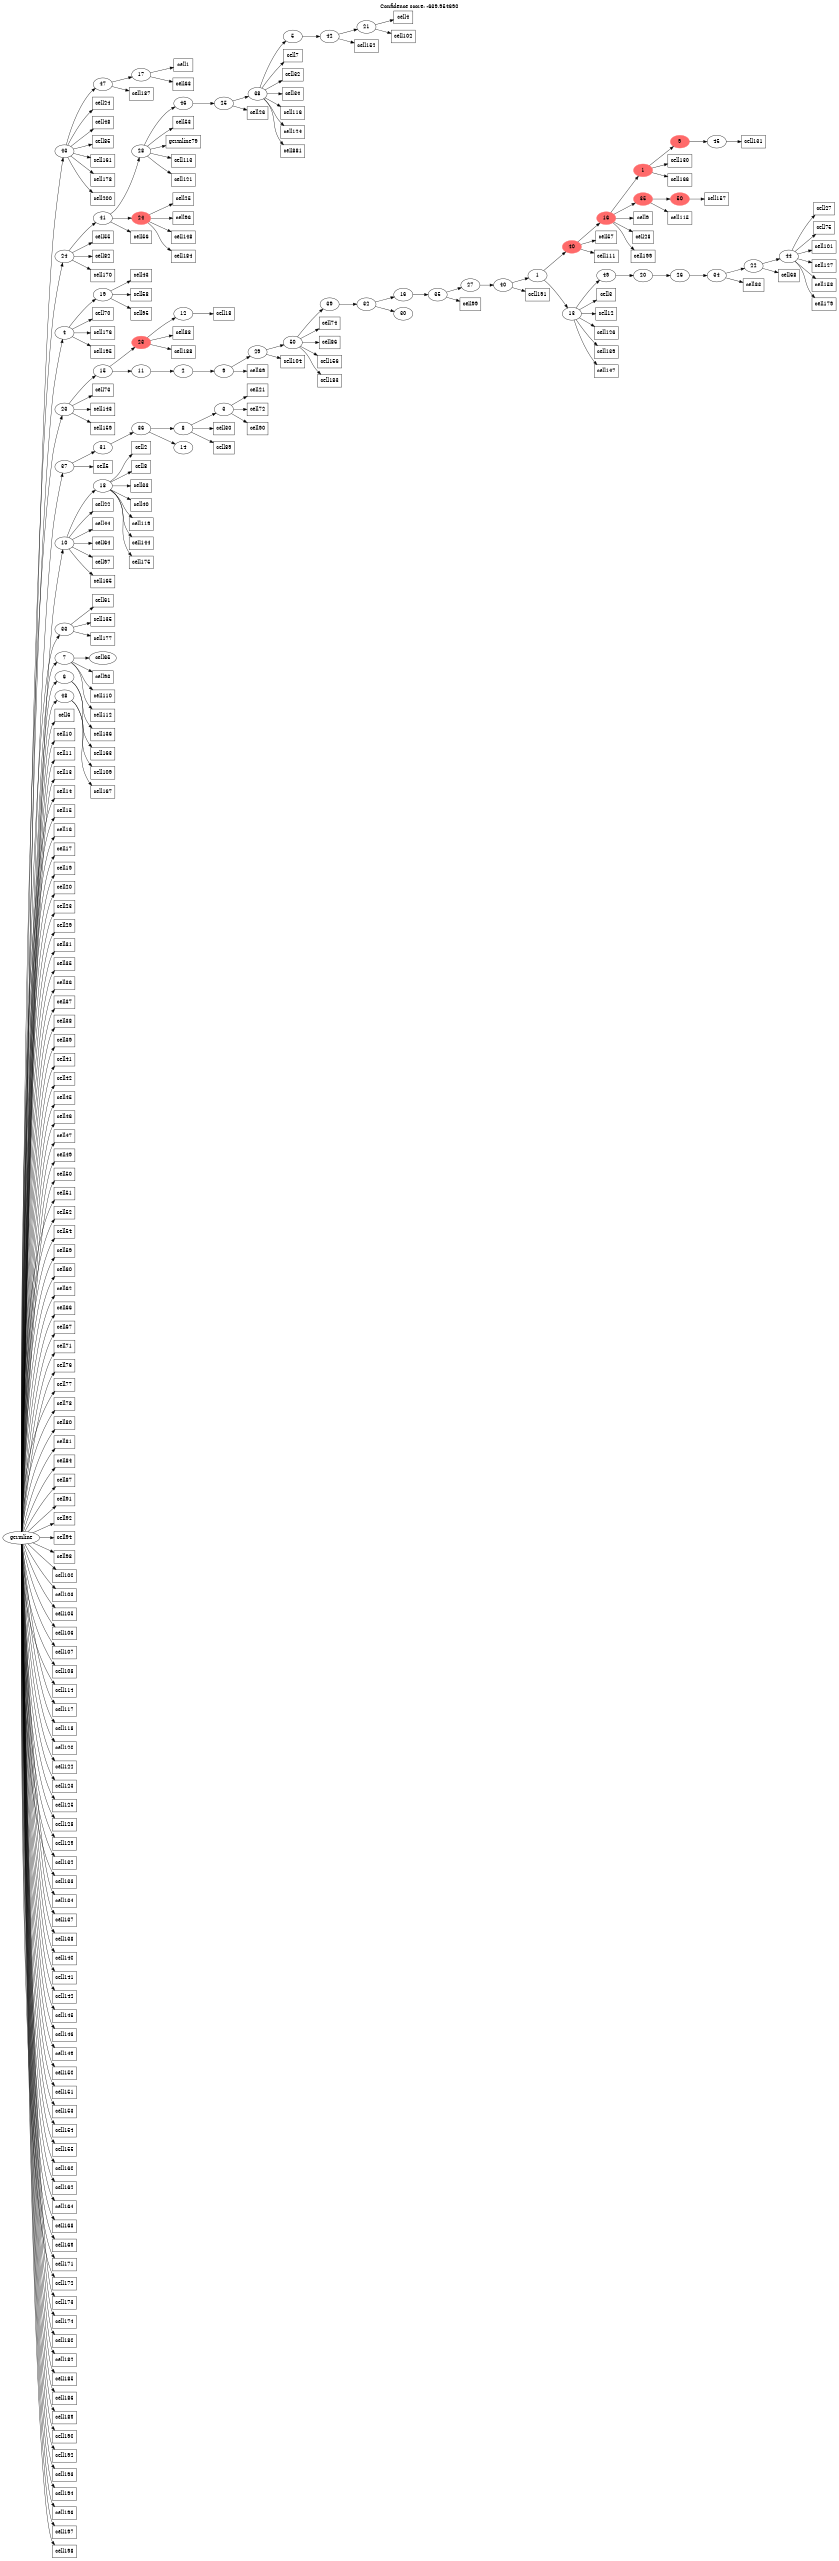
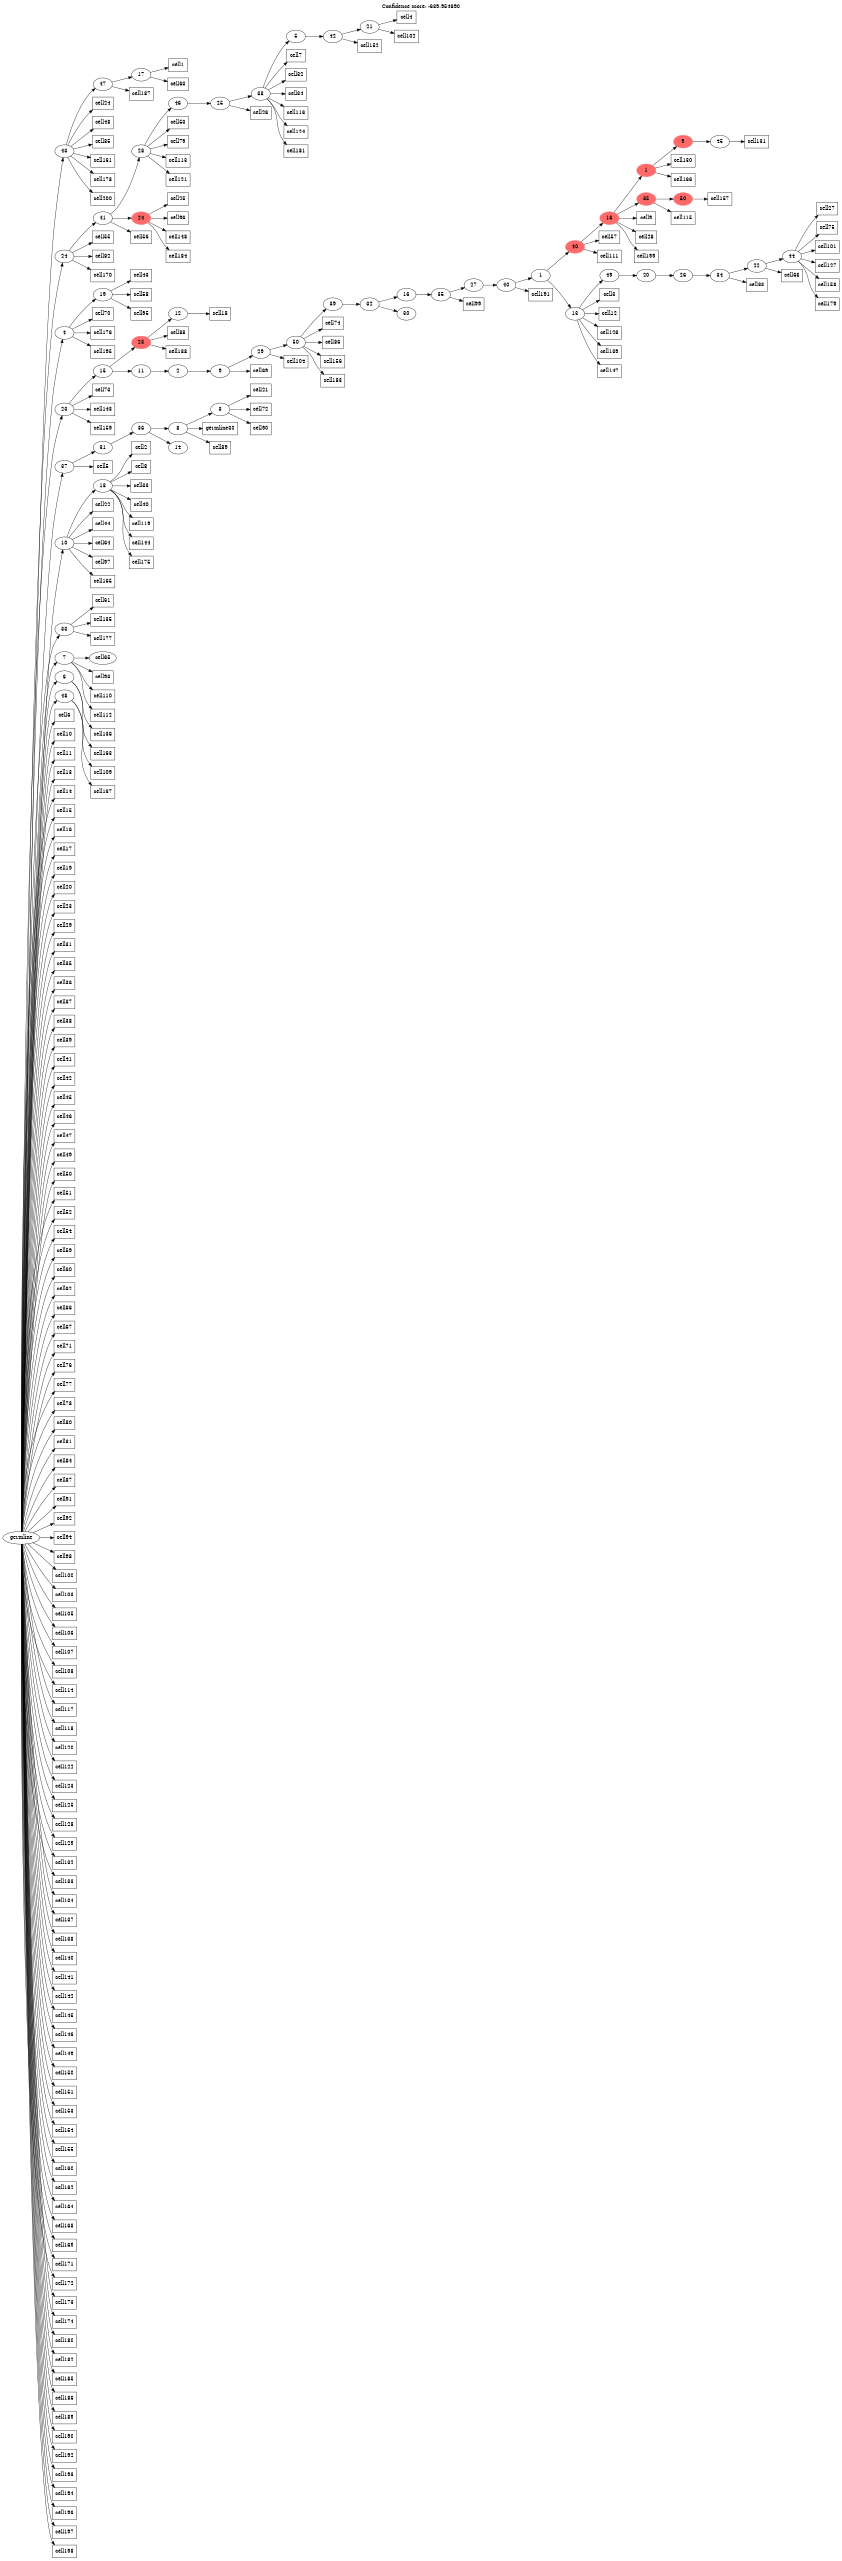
(183, 142) -> (178, 142)
(293, 151) -> (296, 151)
(224, 429) -> (220, 429)
